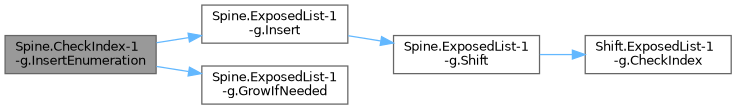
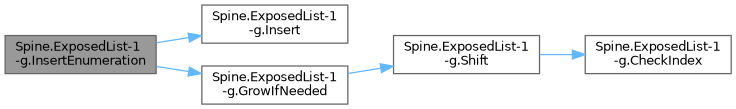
(364, 38) -> (364, 71)
(81, 55) -> (81, 55)
(658, 55) -> (658, 55)
